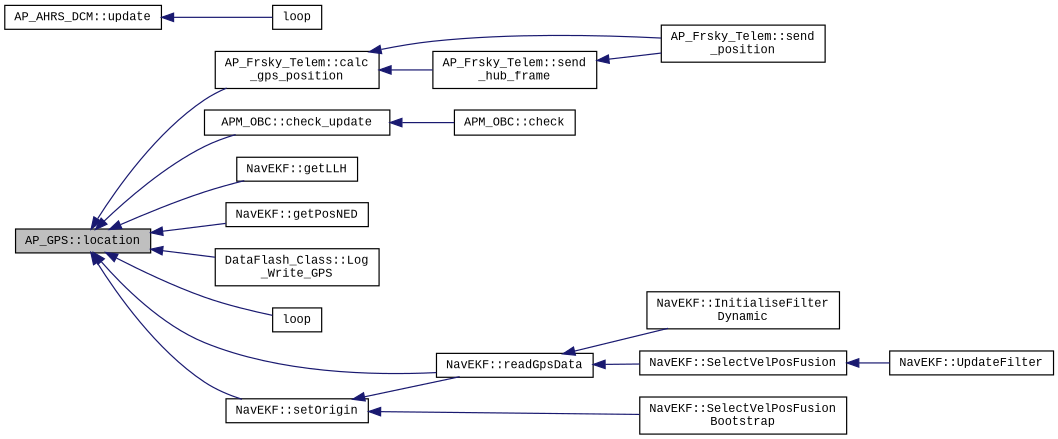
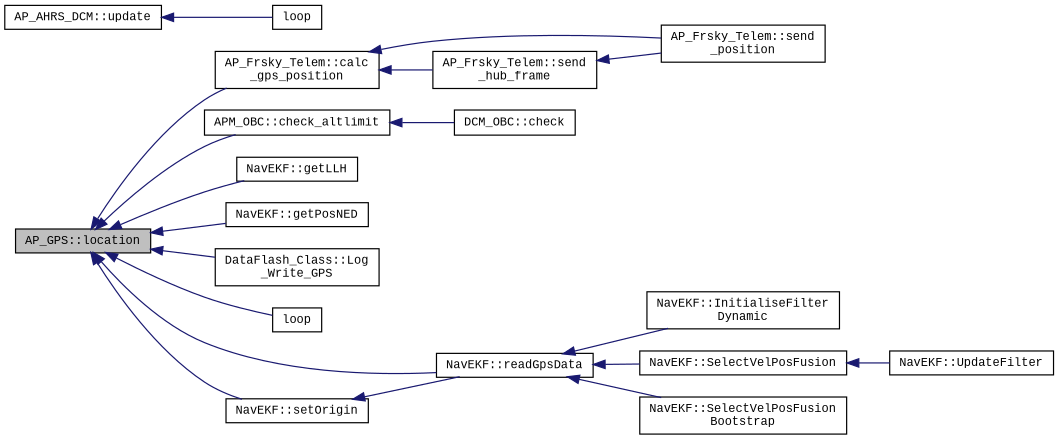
(297, 123) -> (297, 123)
(515, 123) -> (515, 123)
(510, 413) -> (620, 388)
